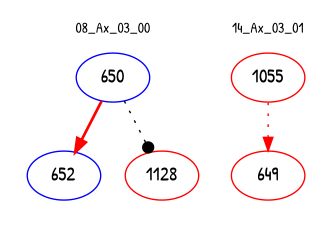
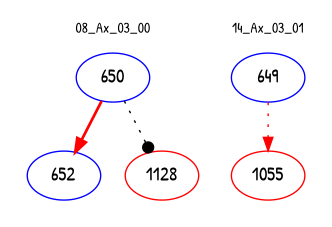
(268, 120) -> (268, 120)
(268, 176) -> (268, 78)
